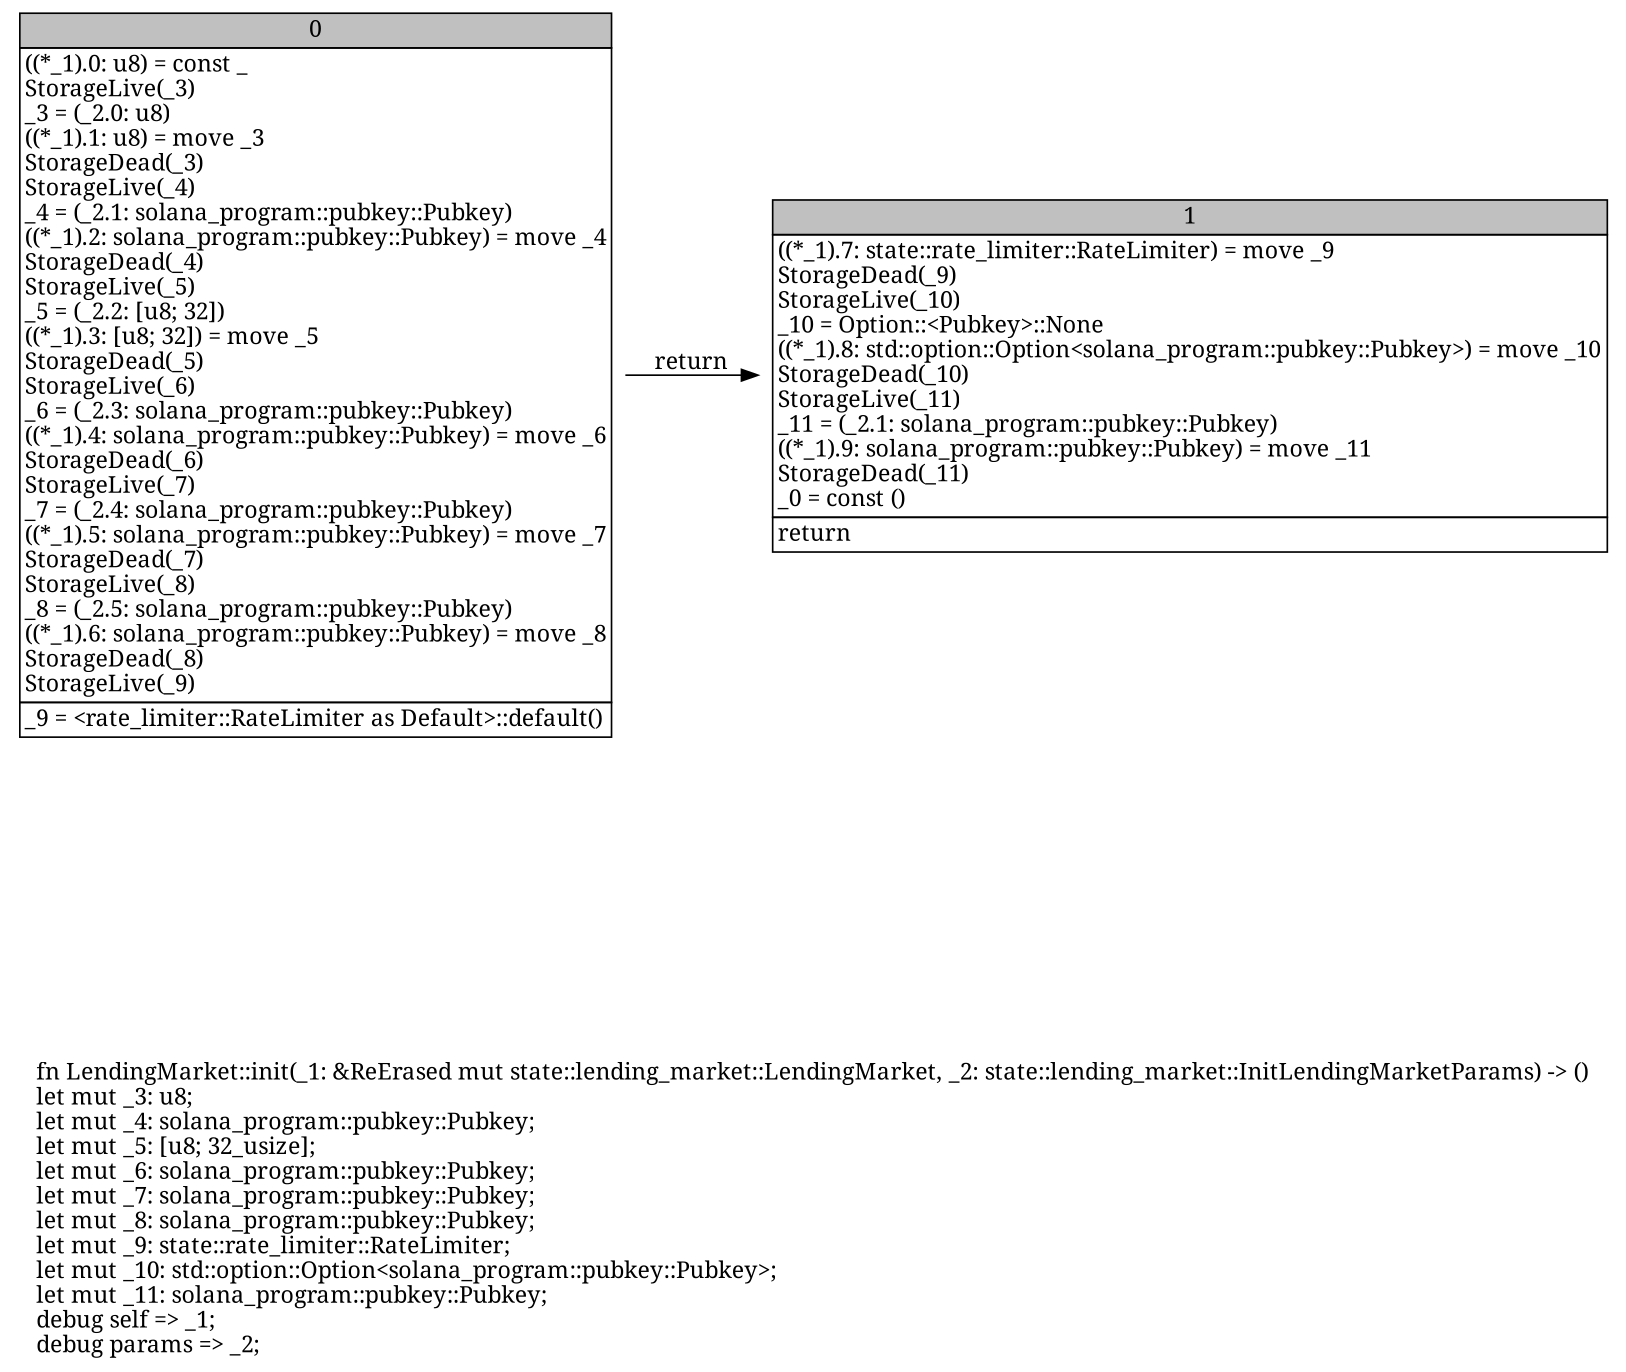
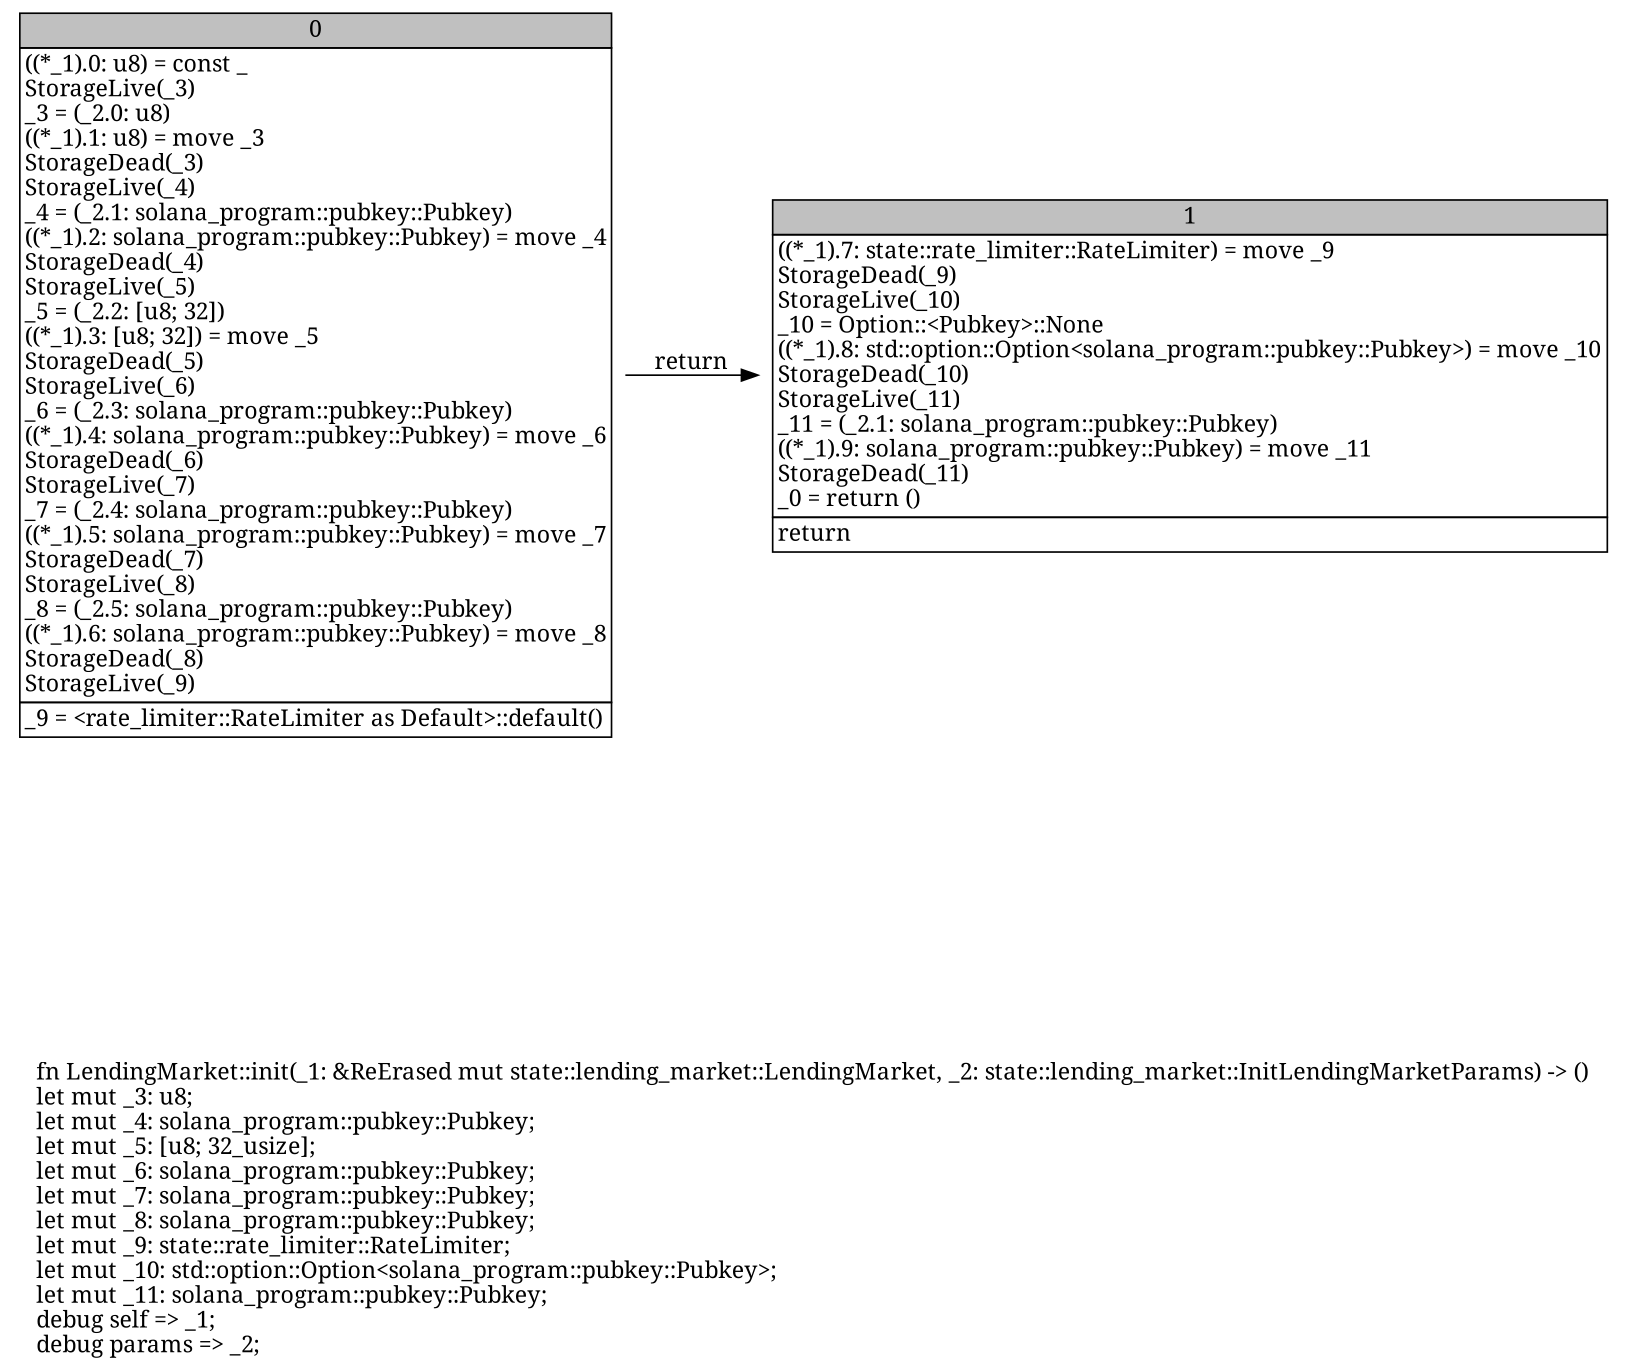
(842, 499) -> (850, 499)
